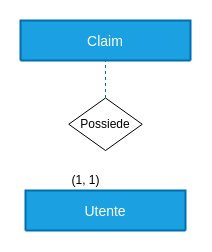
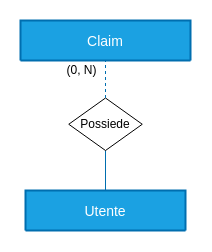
none -> (82, 71)
none -> (106, 171)
(86, 181) -> none
